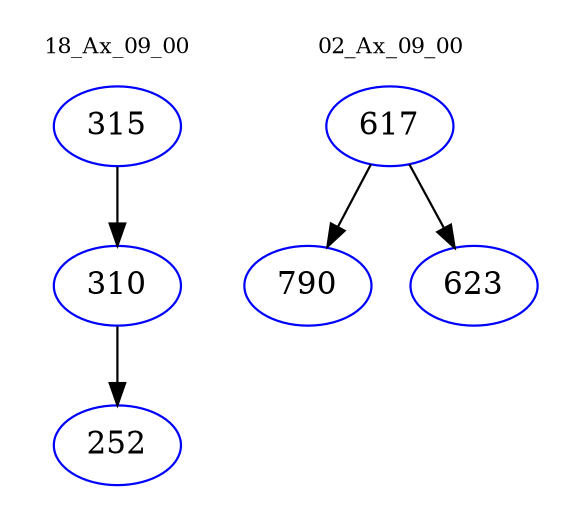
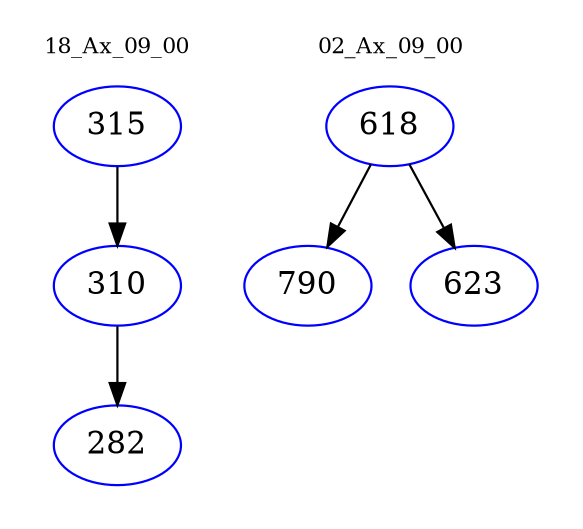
(390, 126) -> (390, 126)
(117, 445) -> (117, 445)
